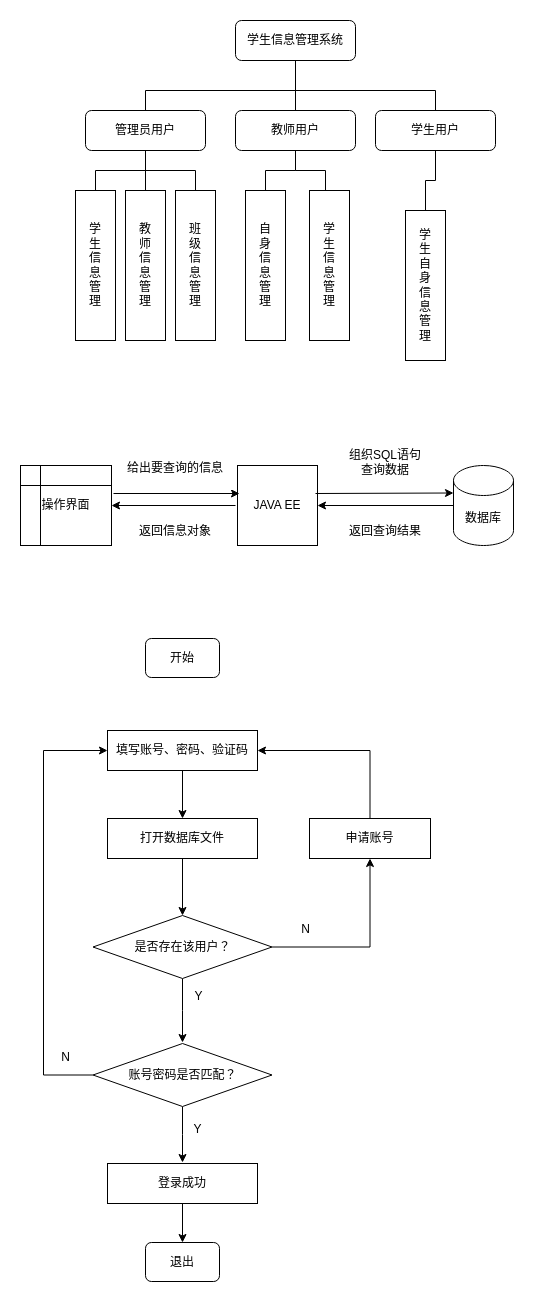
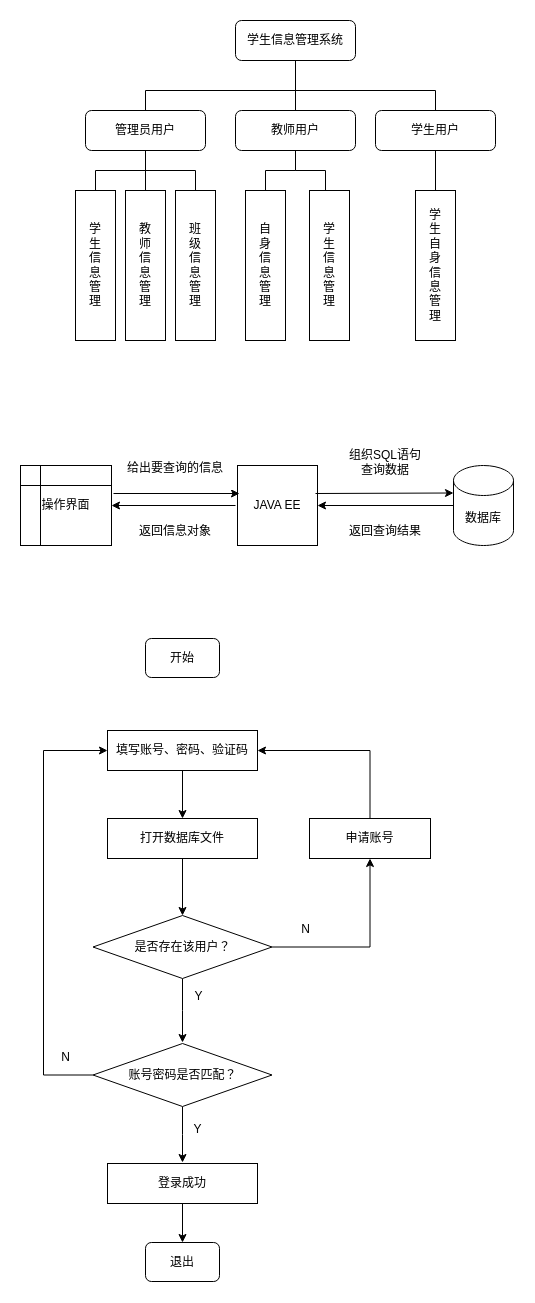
(426, 286) -> (436, 266)
